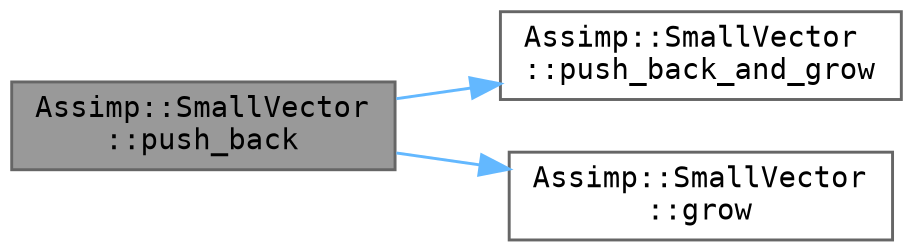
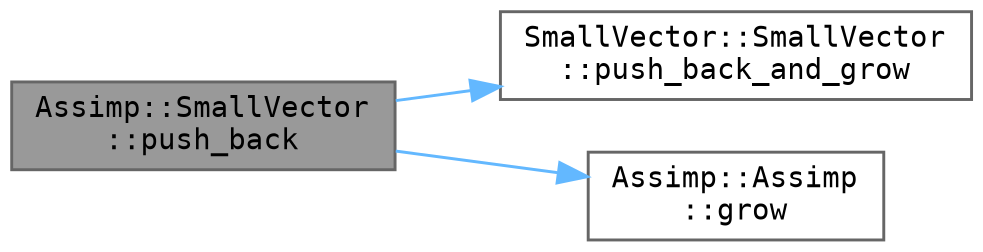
(701, 56) -> (736, 56)
(701, 196) -> (736, 196)
